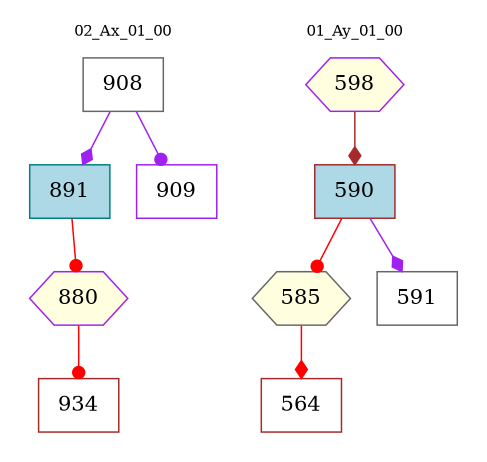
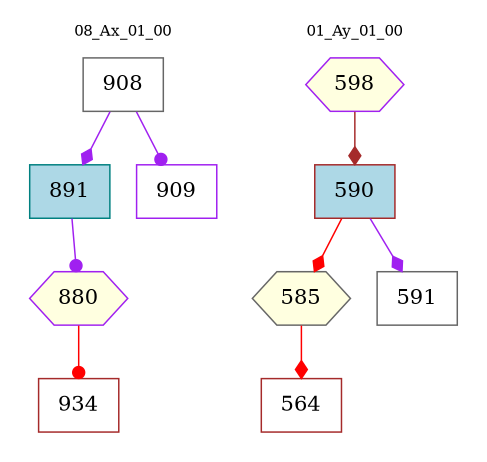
(123, 32) -> (123, 32)
(74, 239) -> (74, 239)
(331, 240) -> (332, 237)
